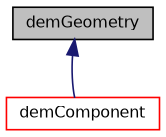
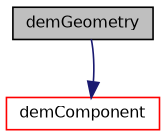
(72, 77) -> (94, 61)
